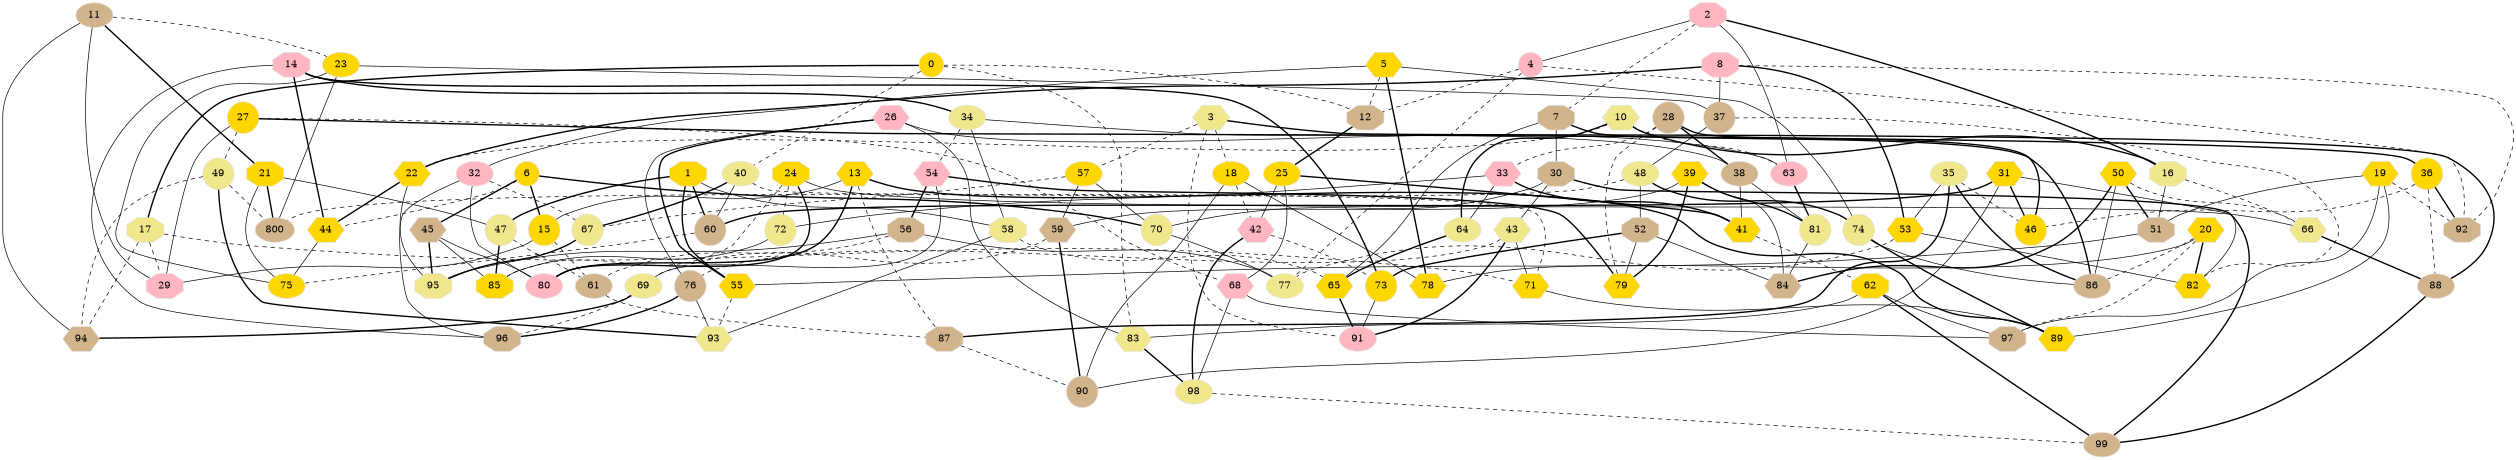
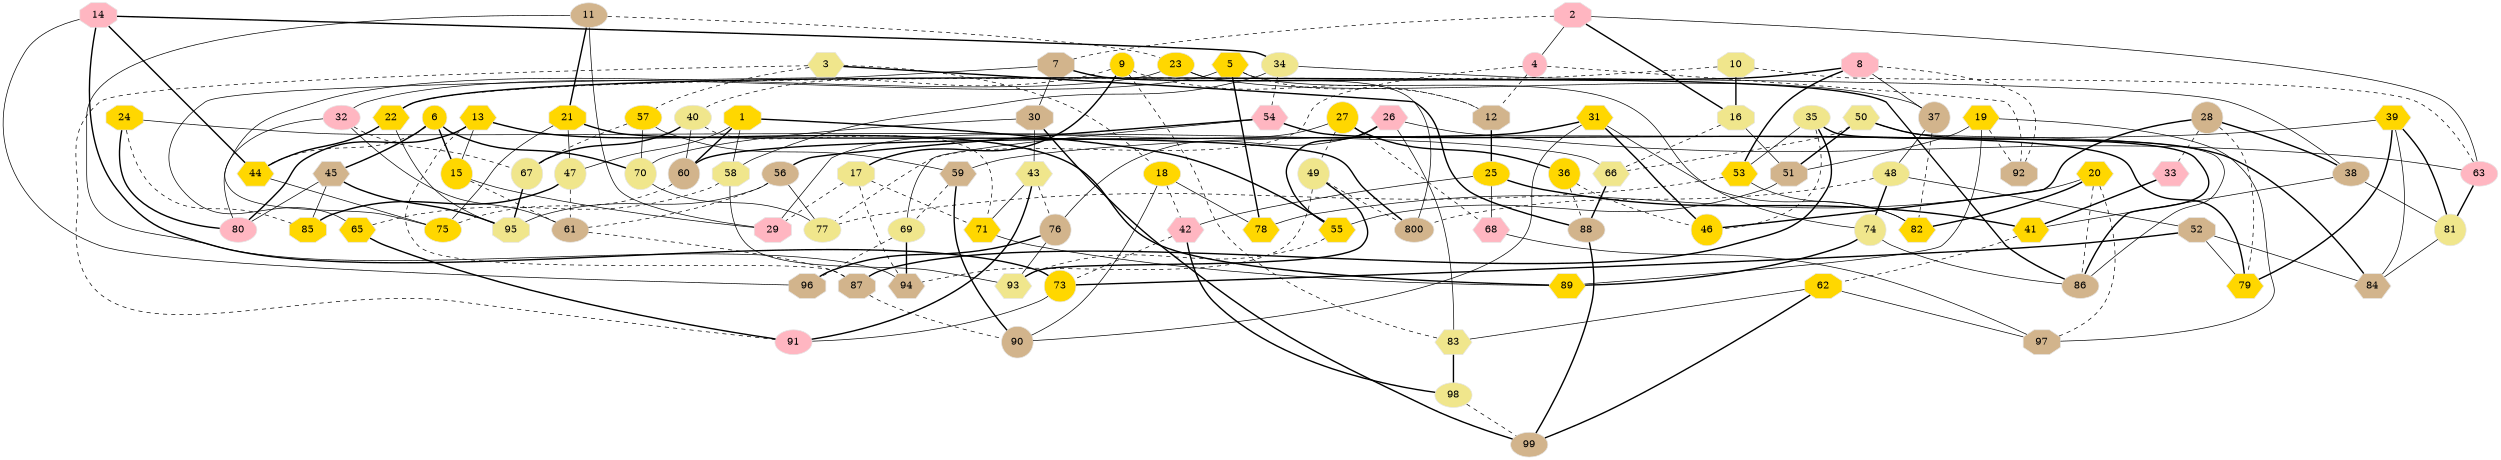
(931, 65) -> (1122, 65)
(1621, 118) -> (1736, 65)
(2118, 174) -> (1861, 118)
(589, 192) -> (658, 149)
(2445, 202) -> none
(781, 230) -> none
(906, 230) -> (780, 174)
(1463, 230) -> none
(401, 262) -> (450, 196)
(1214, 339) -> none
